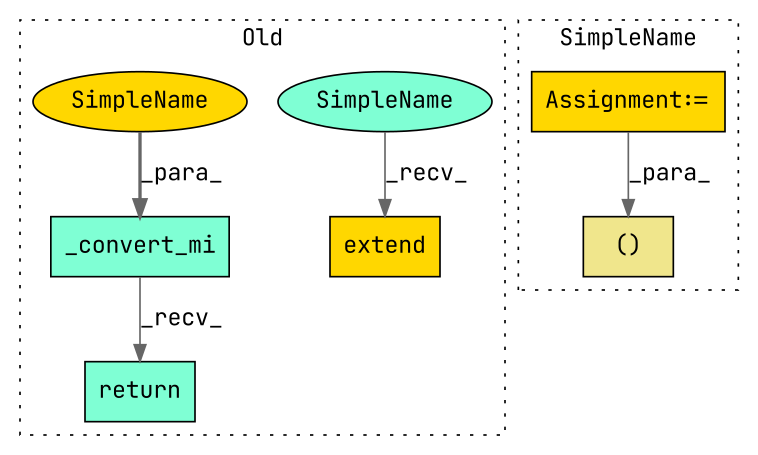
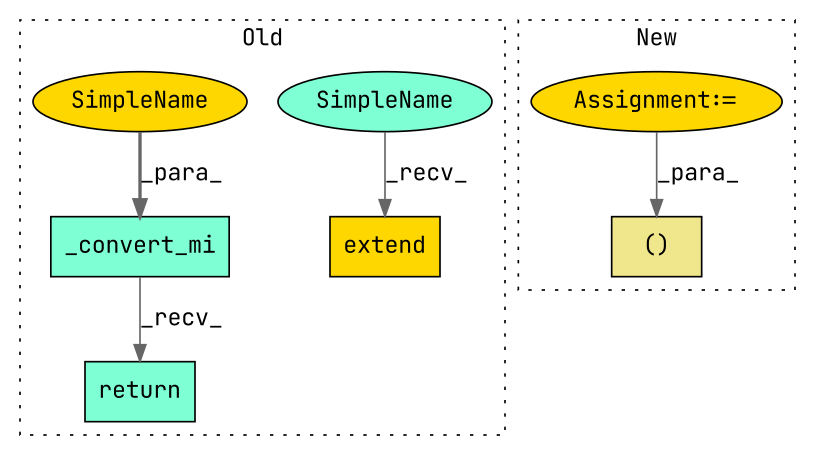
(628, 39) -> (657, 39)
(628, 102) -> (657, 102)
